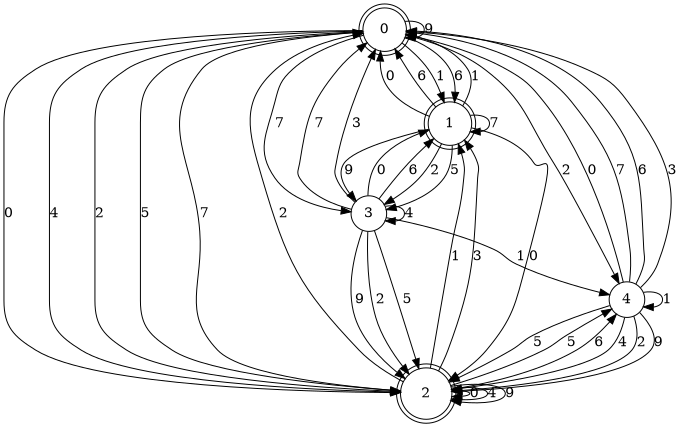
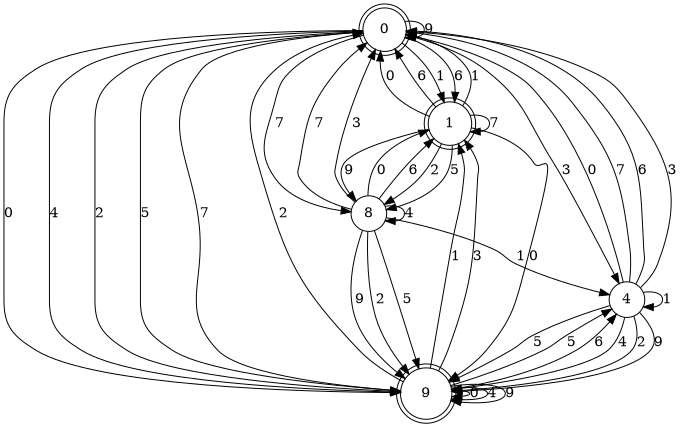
(567, 171) -> (567, 171)
(369, 214) -> (369, 214)
(426, 394) -> (426, 394)
